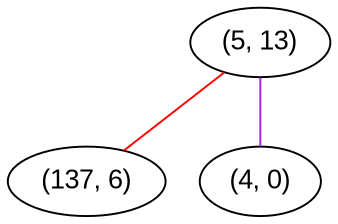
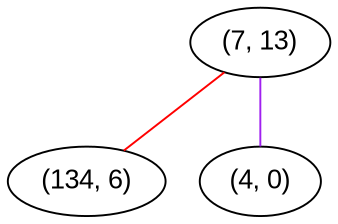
(260, 42) -> (260, 42)
(87, 181) -> (87, 181)
